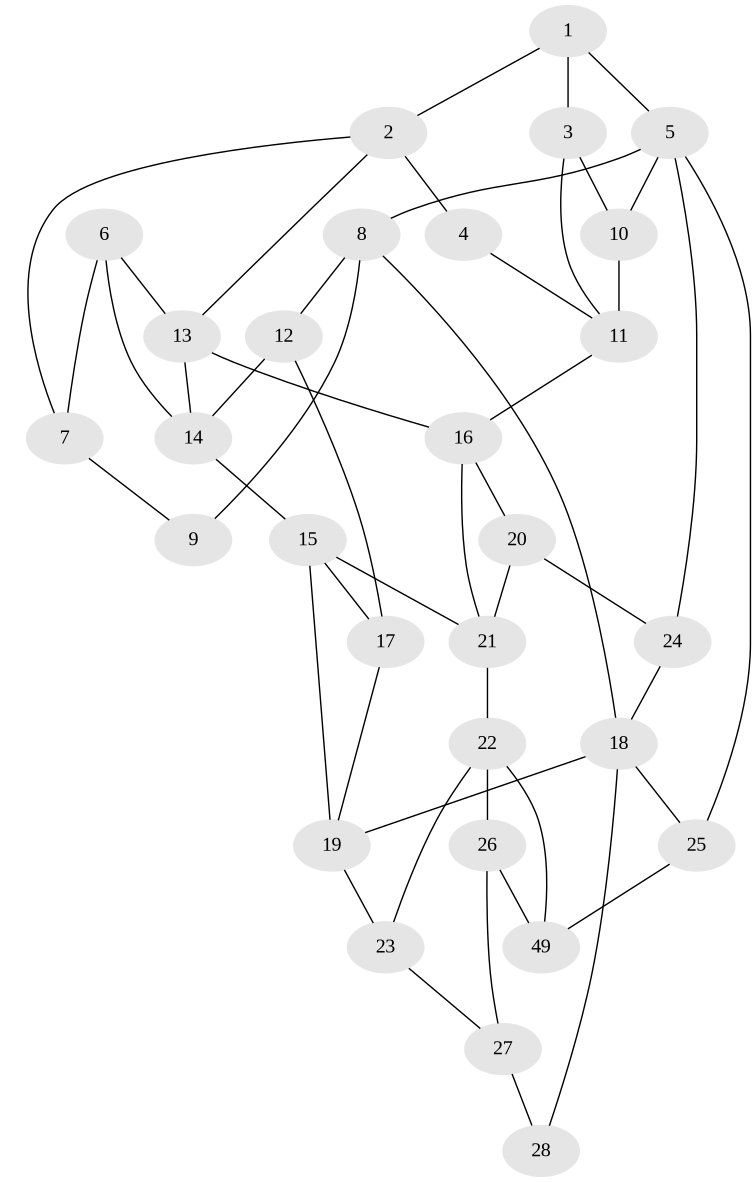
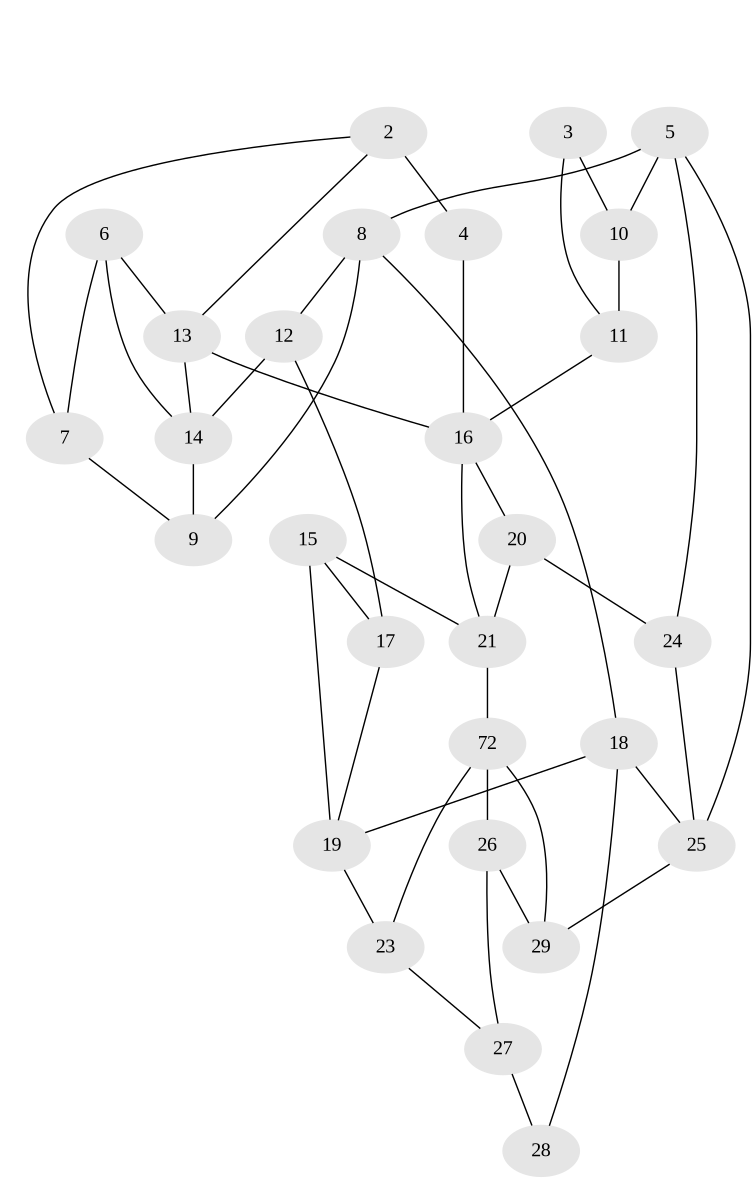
(568, 31) -> none
(541, 286) -> (463, 329)
(254, 492) -> (193, 489)
(646, 693) -> (685, 744)
(487, 744) -> (487, 744)
(541, 947) -> (541, 947)
